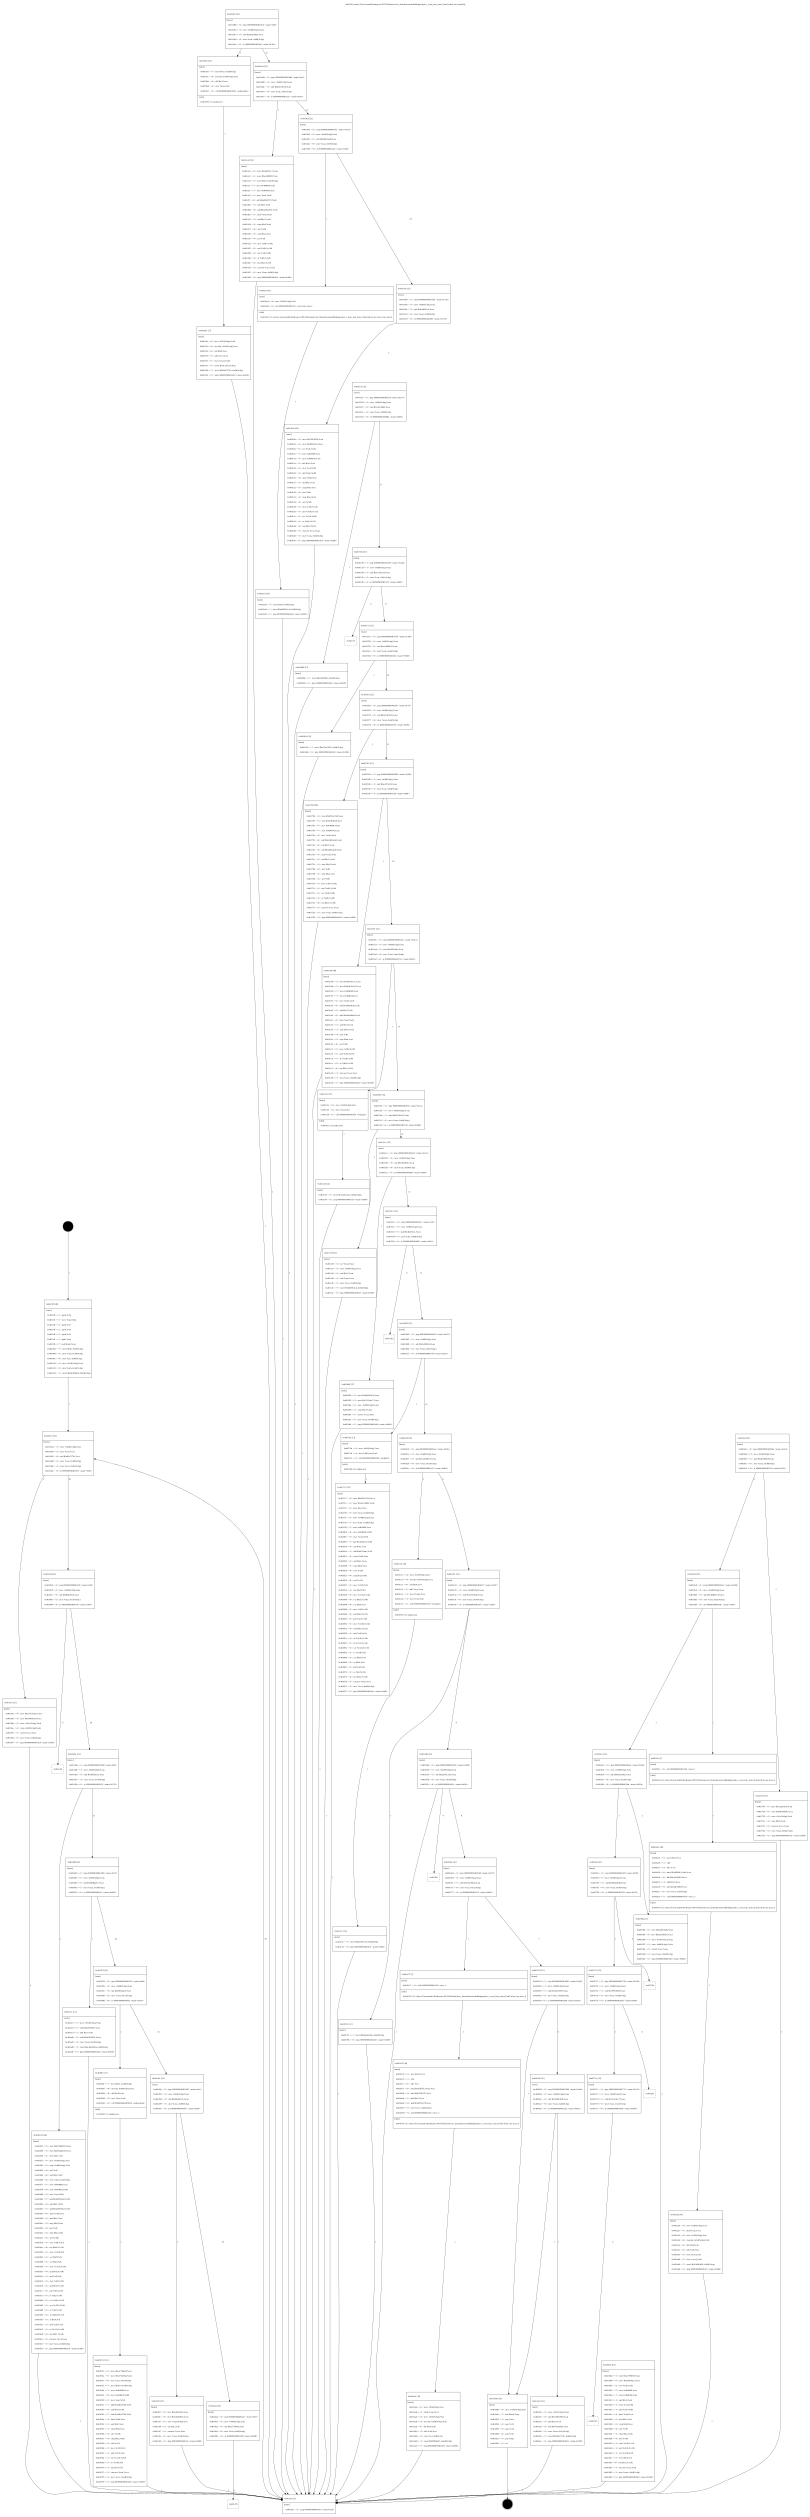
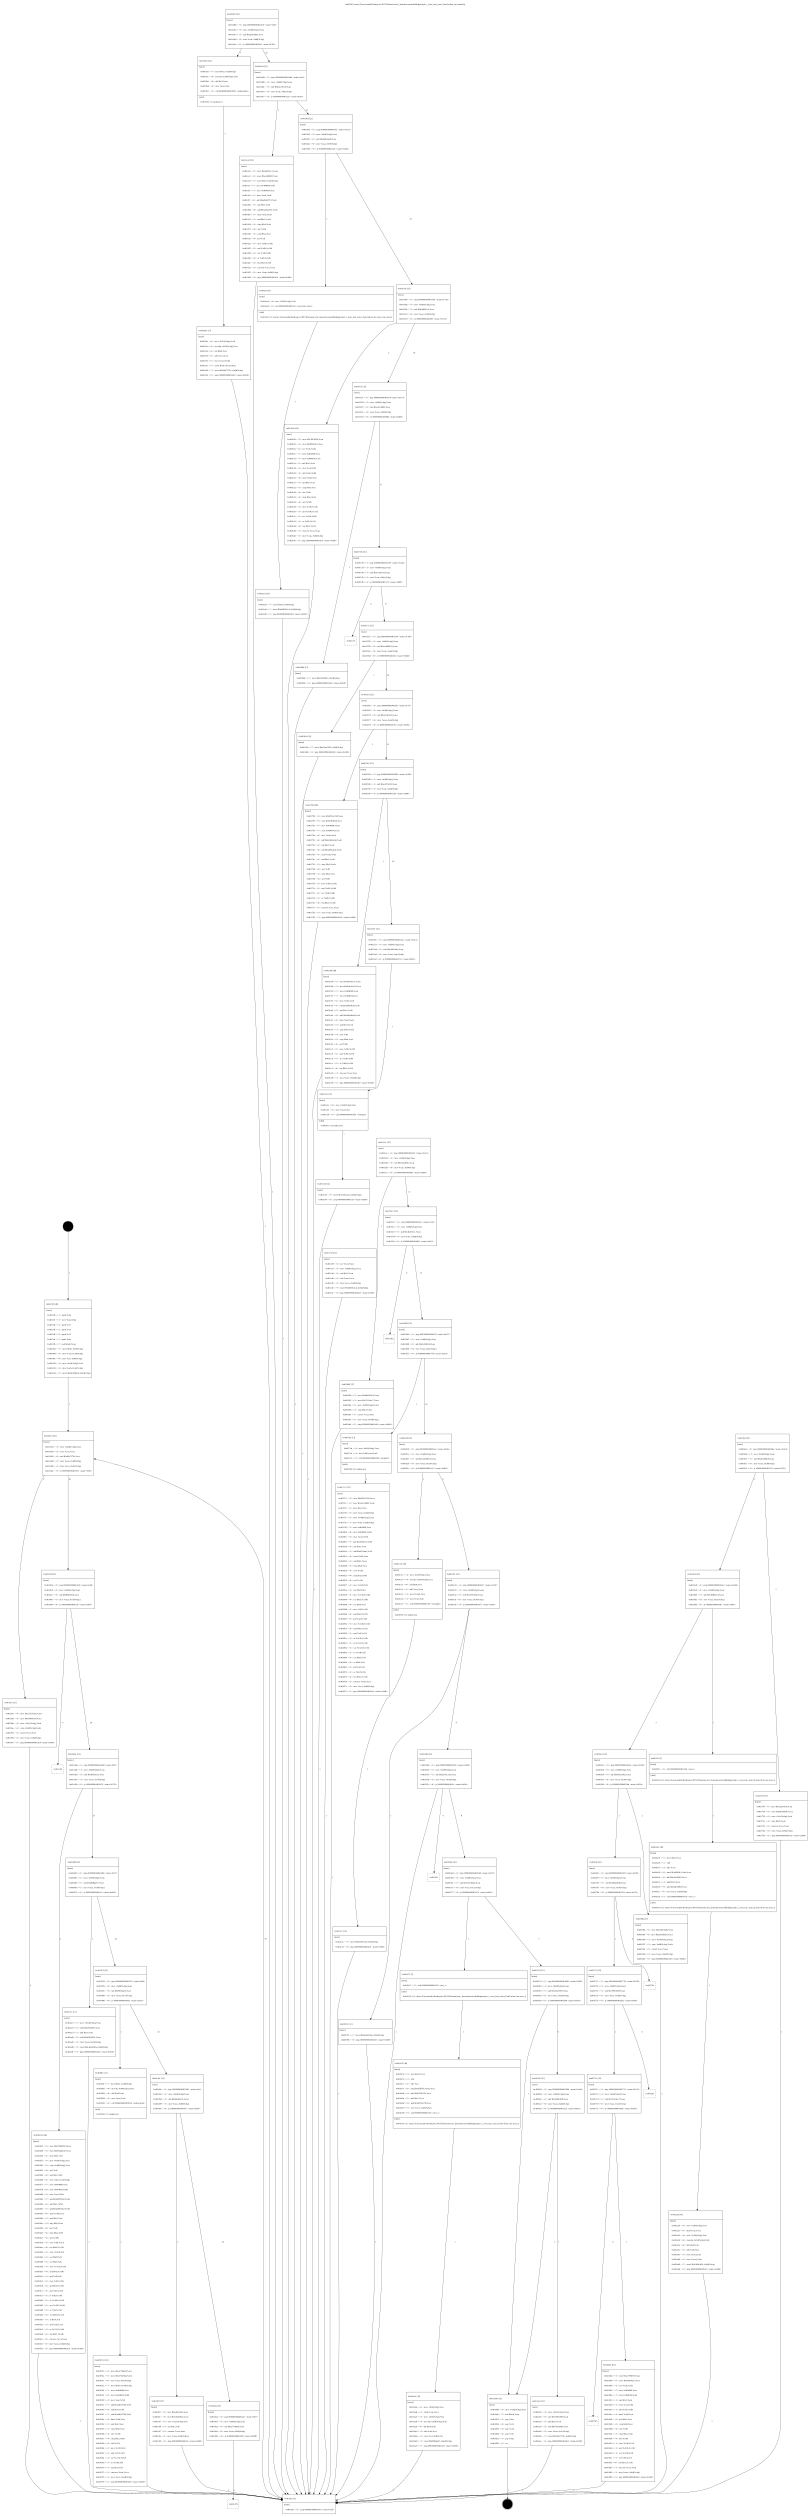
none -> (402, 352)
(398, 1110) -> none
none -> (620, 2236)
